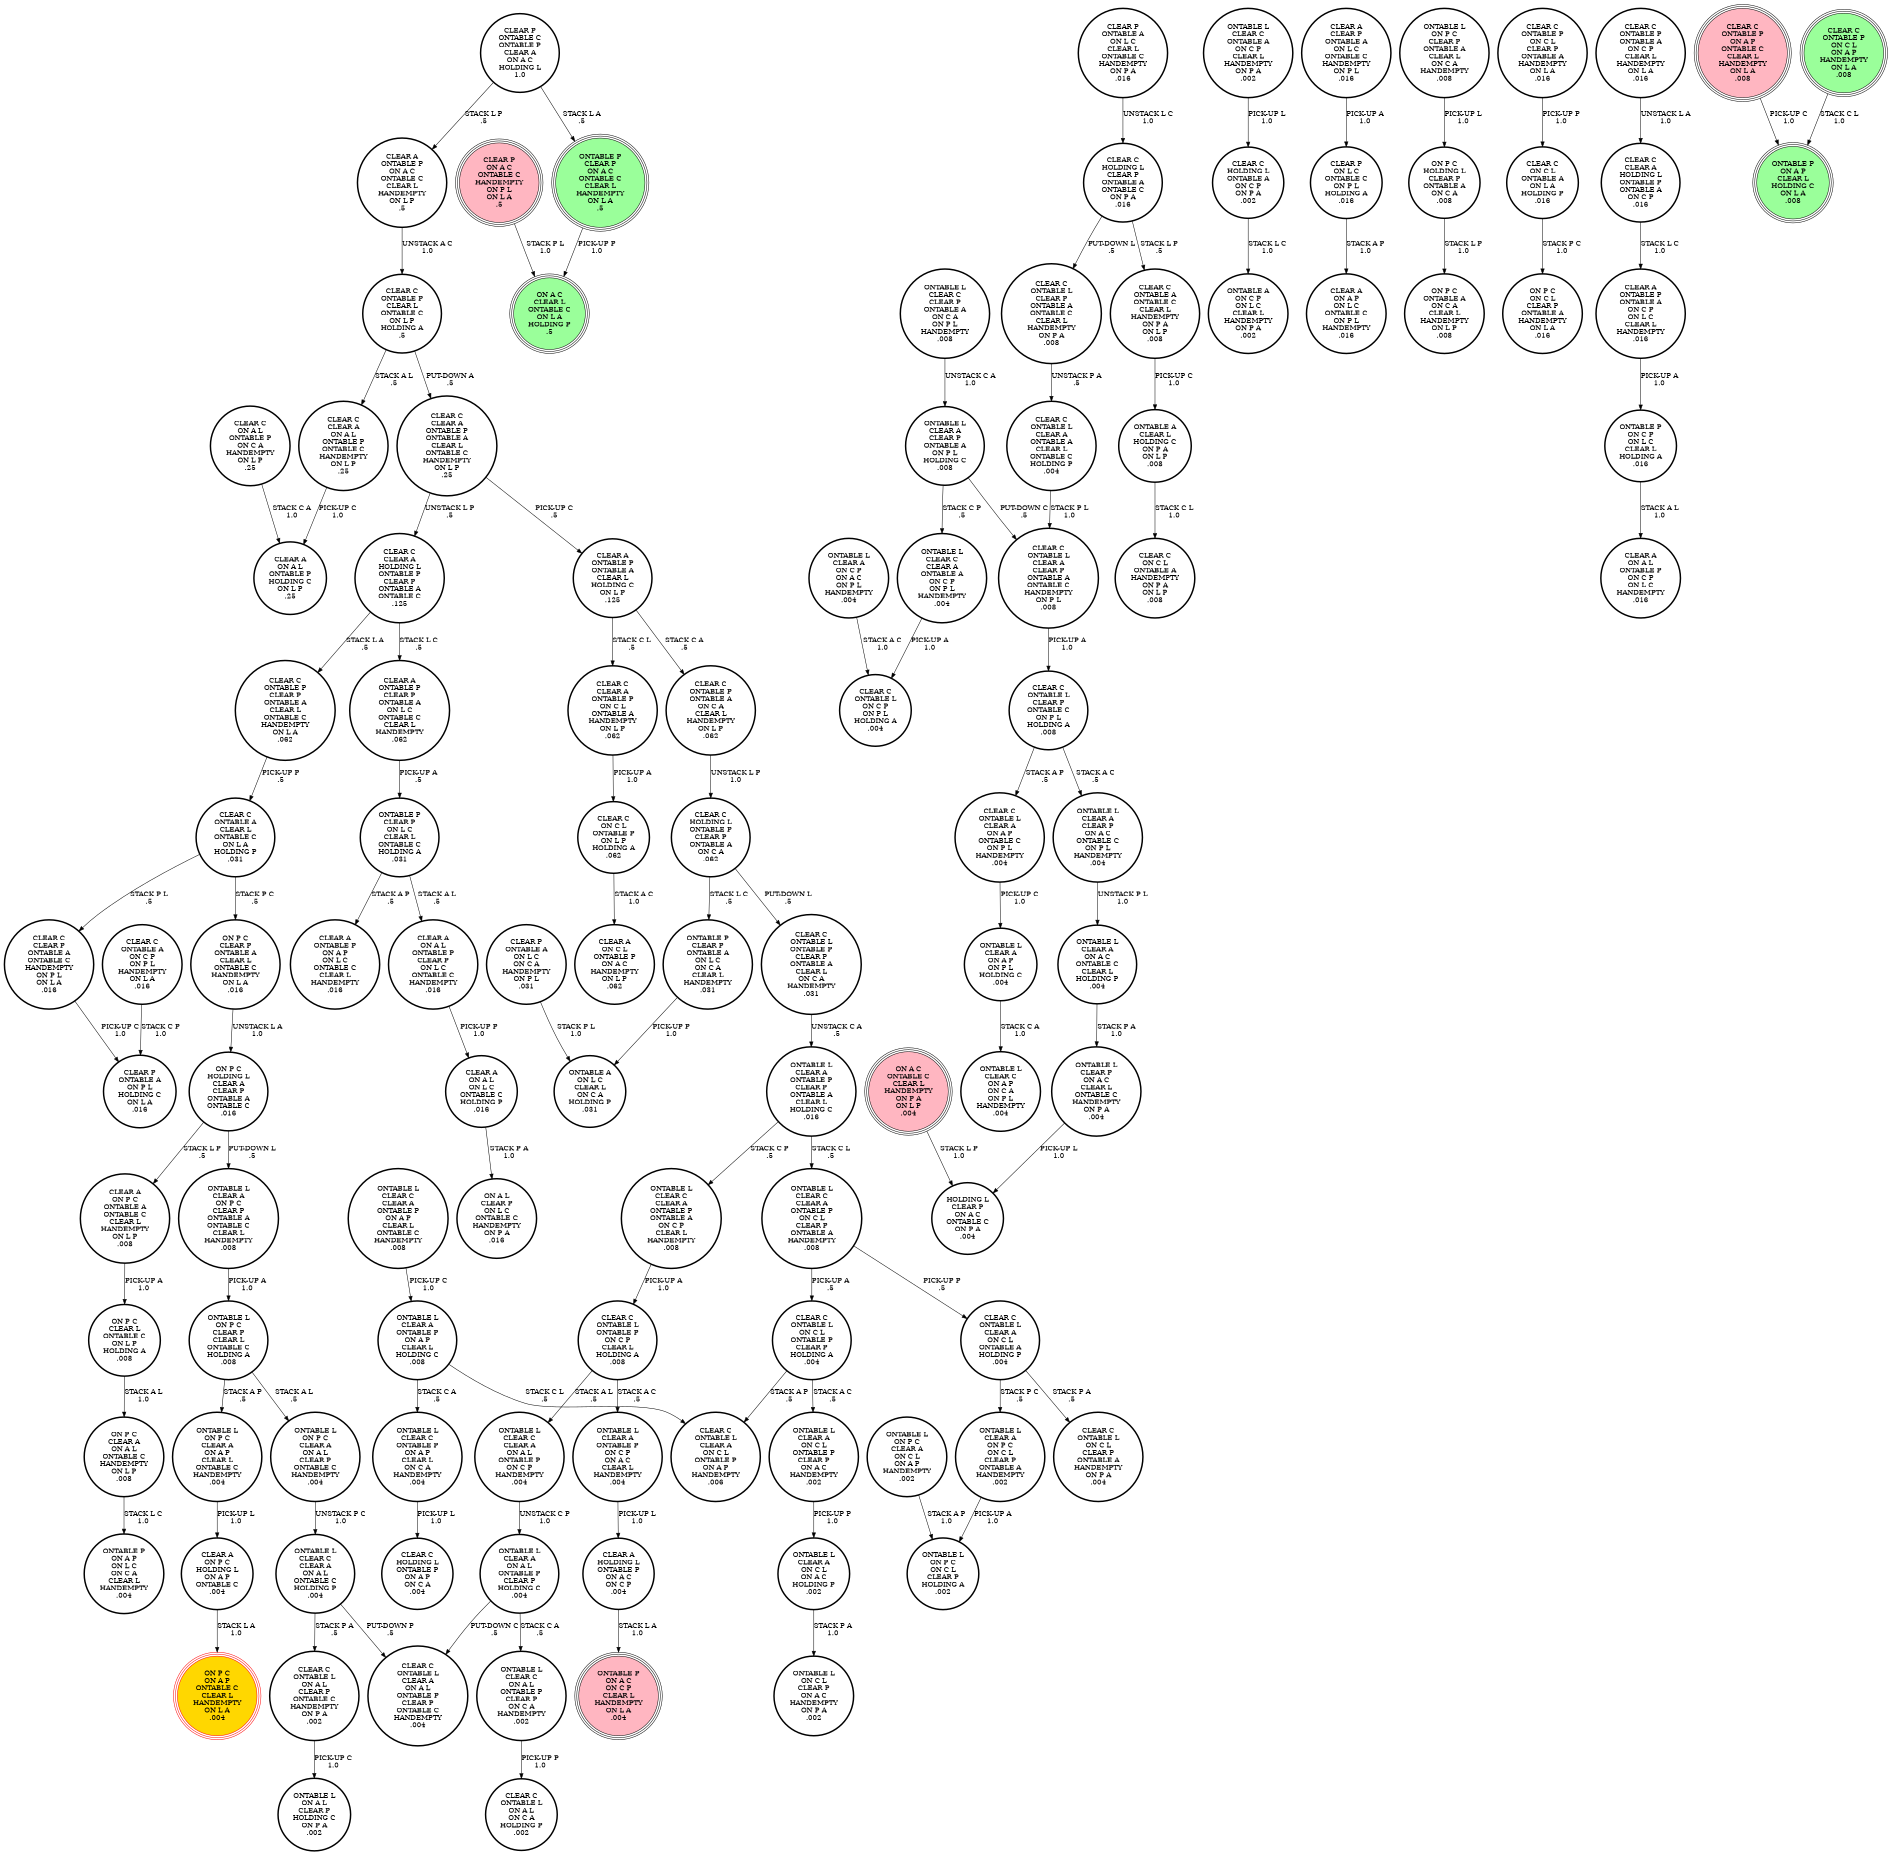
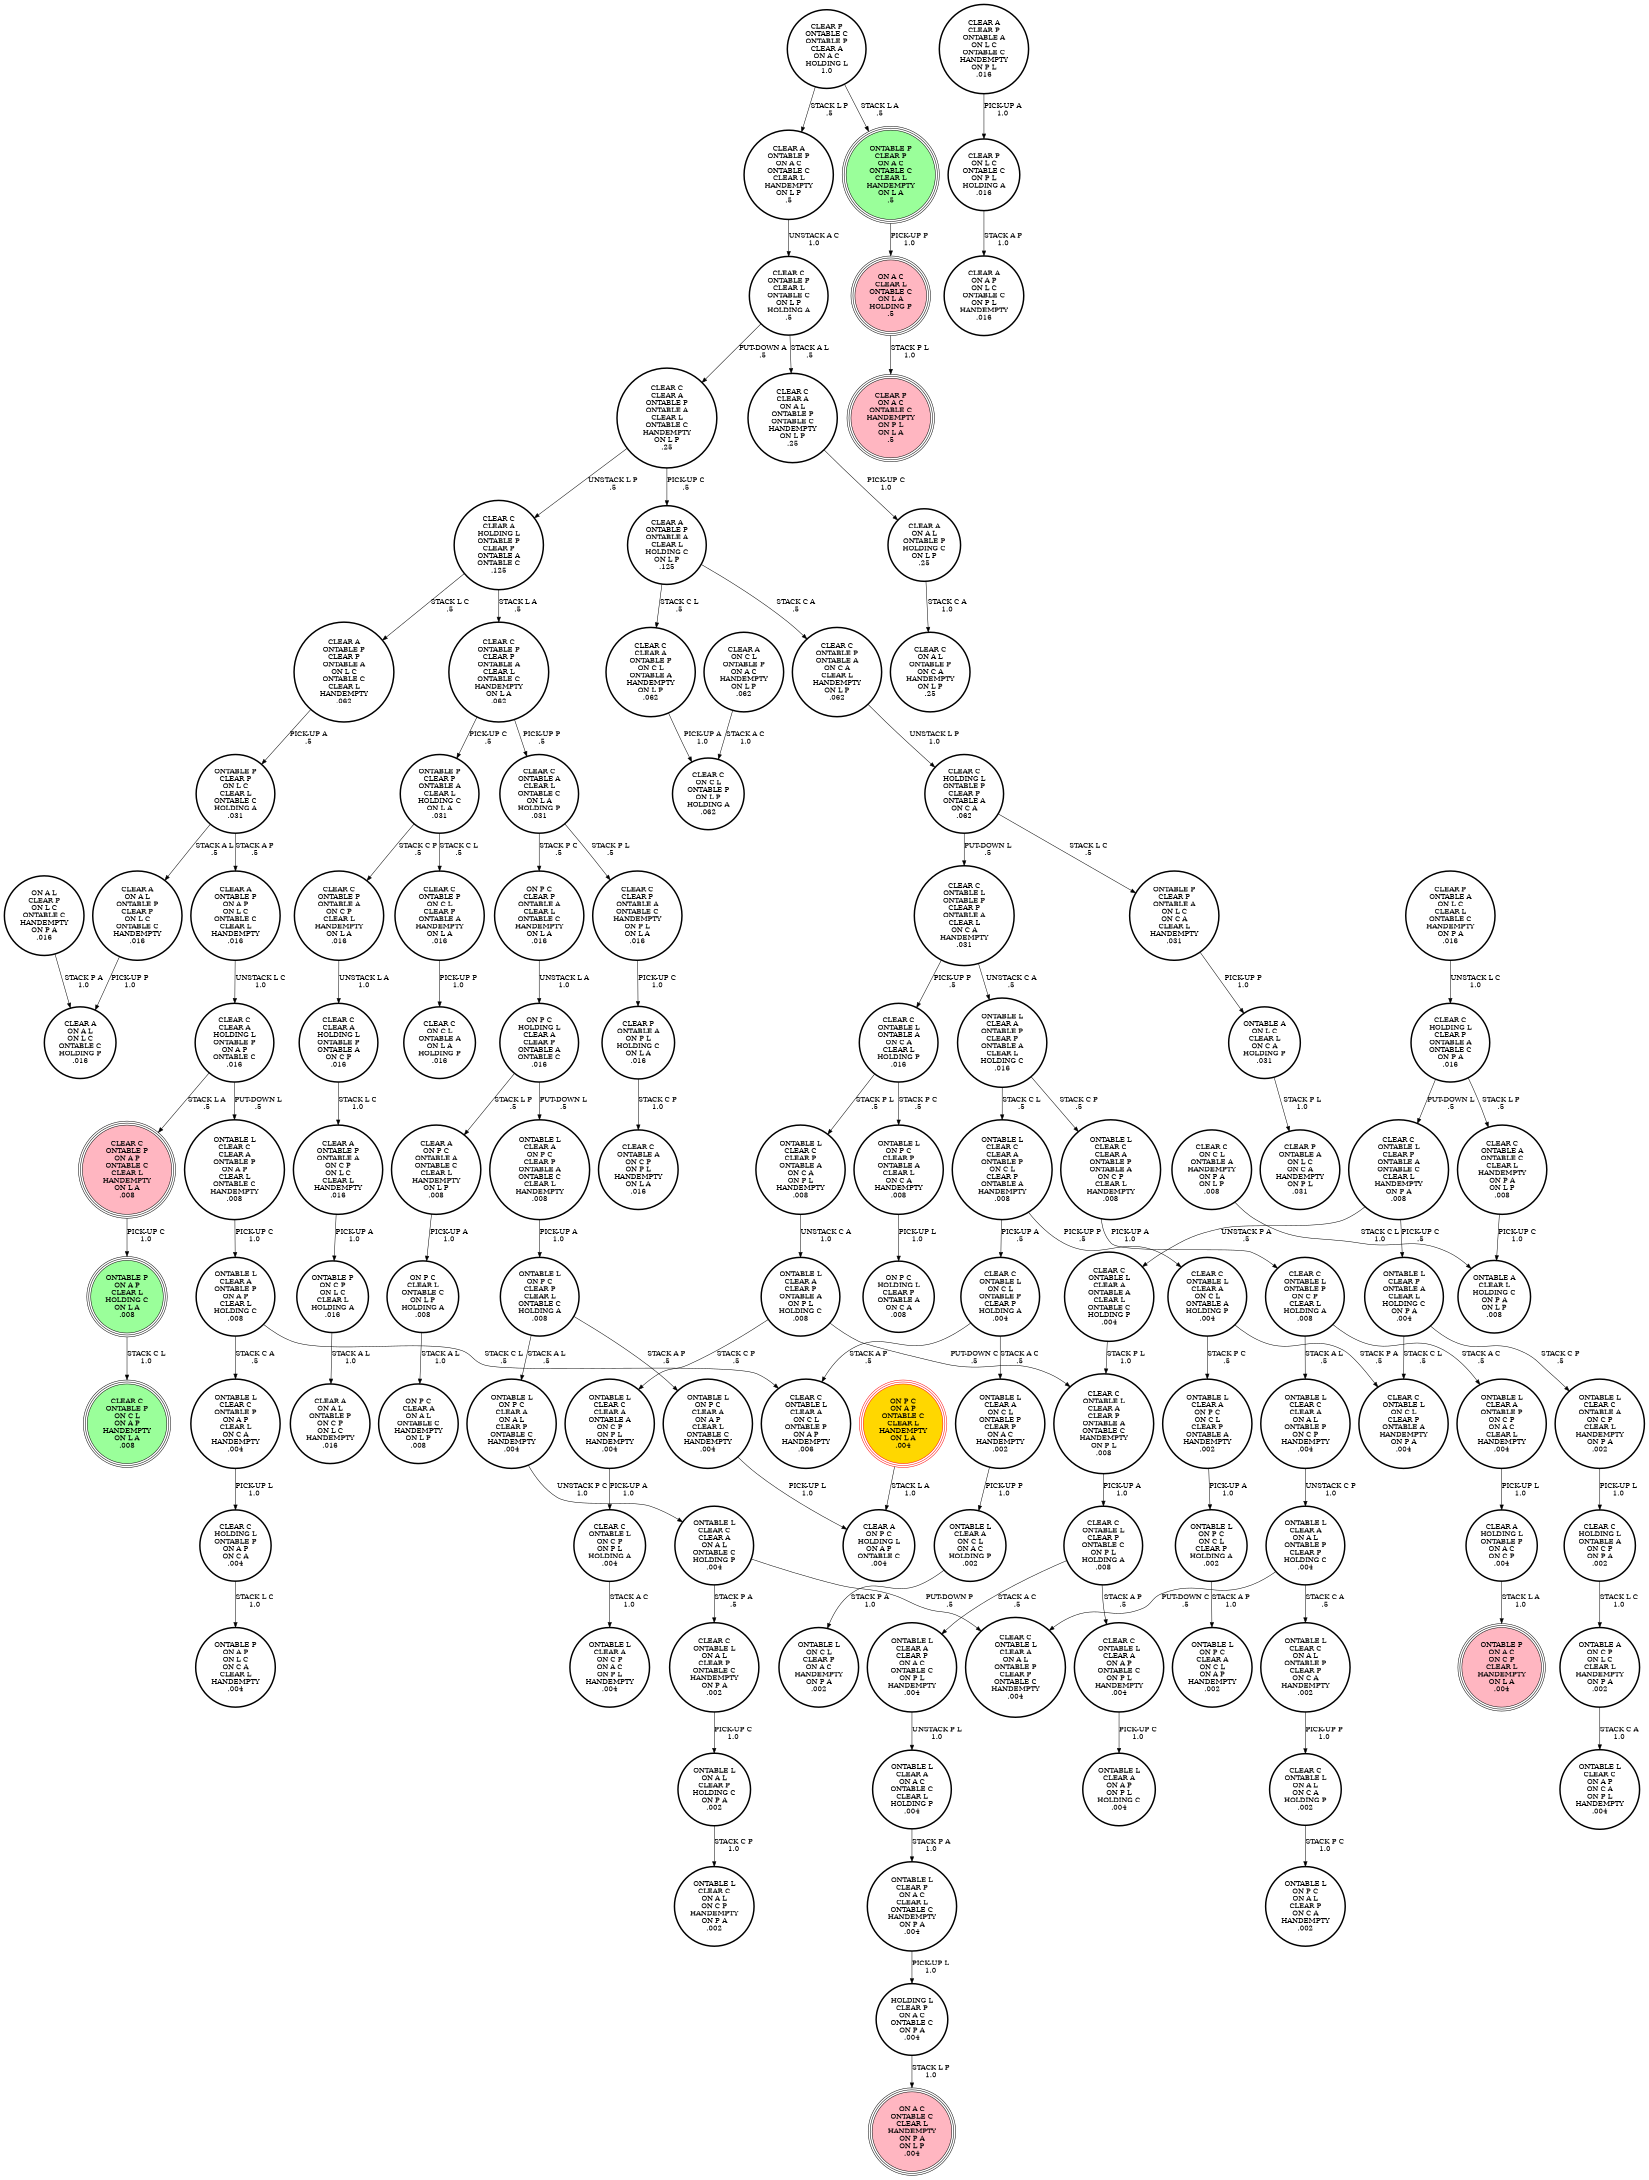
(1819, 117) -> (127, 1356)
(524, 248) -> (891, 352)
(550, 314) -> (891, 296)
(1444, 314) -> none
(1543, 314) -> none
(1155, 508) -> (1349, 1242)
(270, 511) -> (927, 604)
(862, 644) -> (610, 1602)
none -> (440, 794)
(614, 896) -> (726, 732)
(1001, 1024) -> (1600, 1726)
(141, 1027) -> (638, 1102)
(553, 1030) -> (1281, 1102)
none -> (235, 1043)
none -> (899, 1043)
(489, 1151) -> (62, 979)
(939, 1156) -> (912, 2069)
none -> (1404, 1297)
(124, 1513) -> (235, 1602)
(925, 1515) -> (1212, 1602)
(217, 1629) -> (891, 1486)
none -> (714, 1906)
none -> (1305, 1906)
